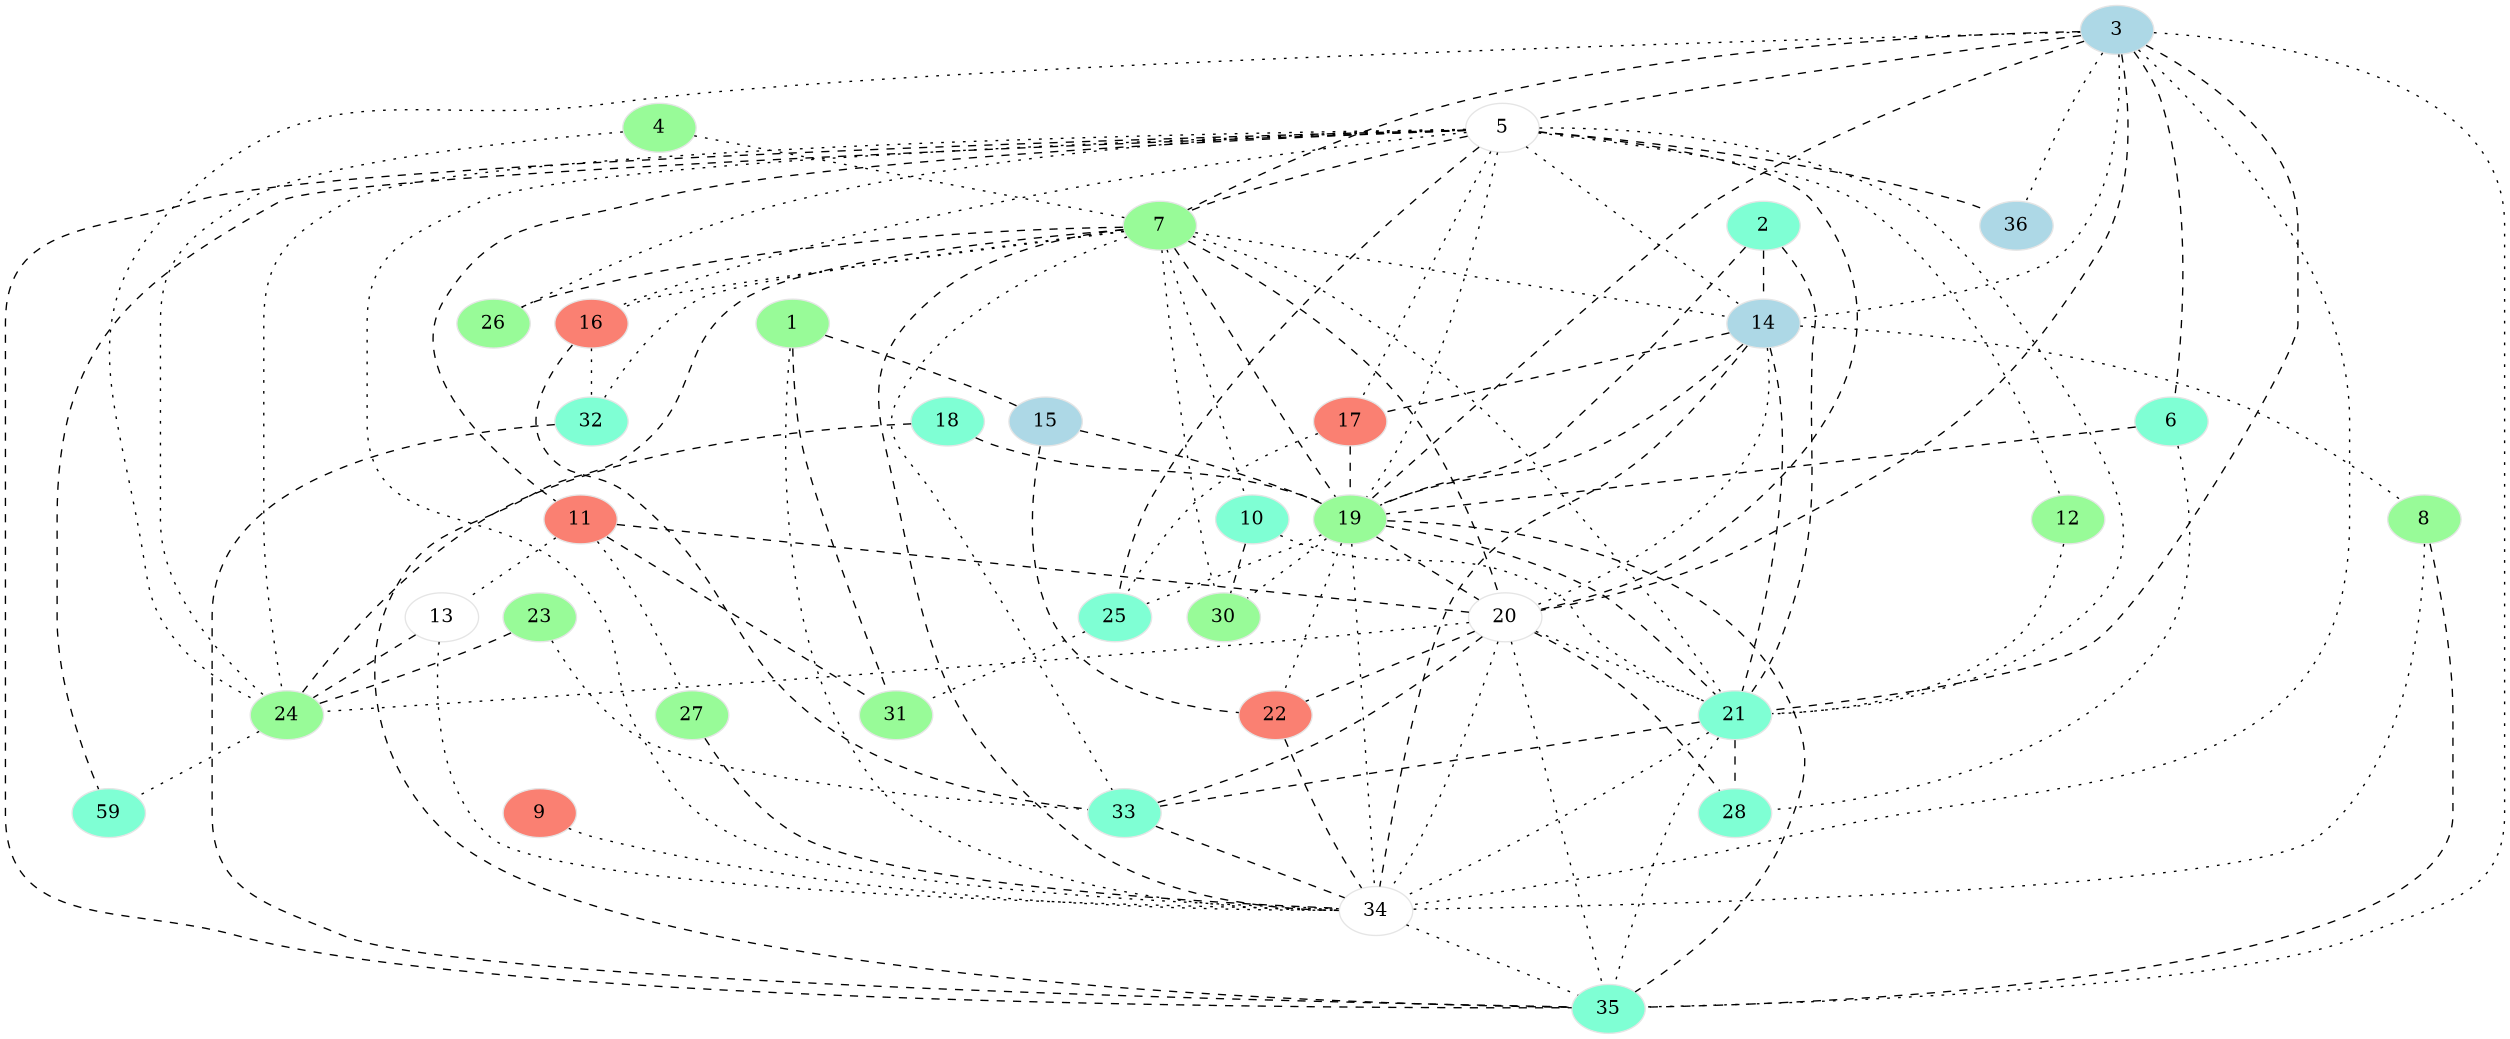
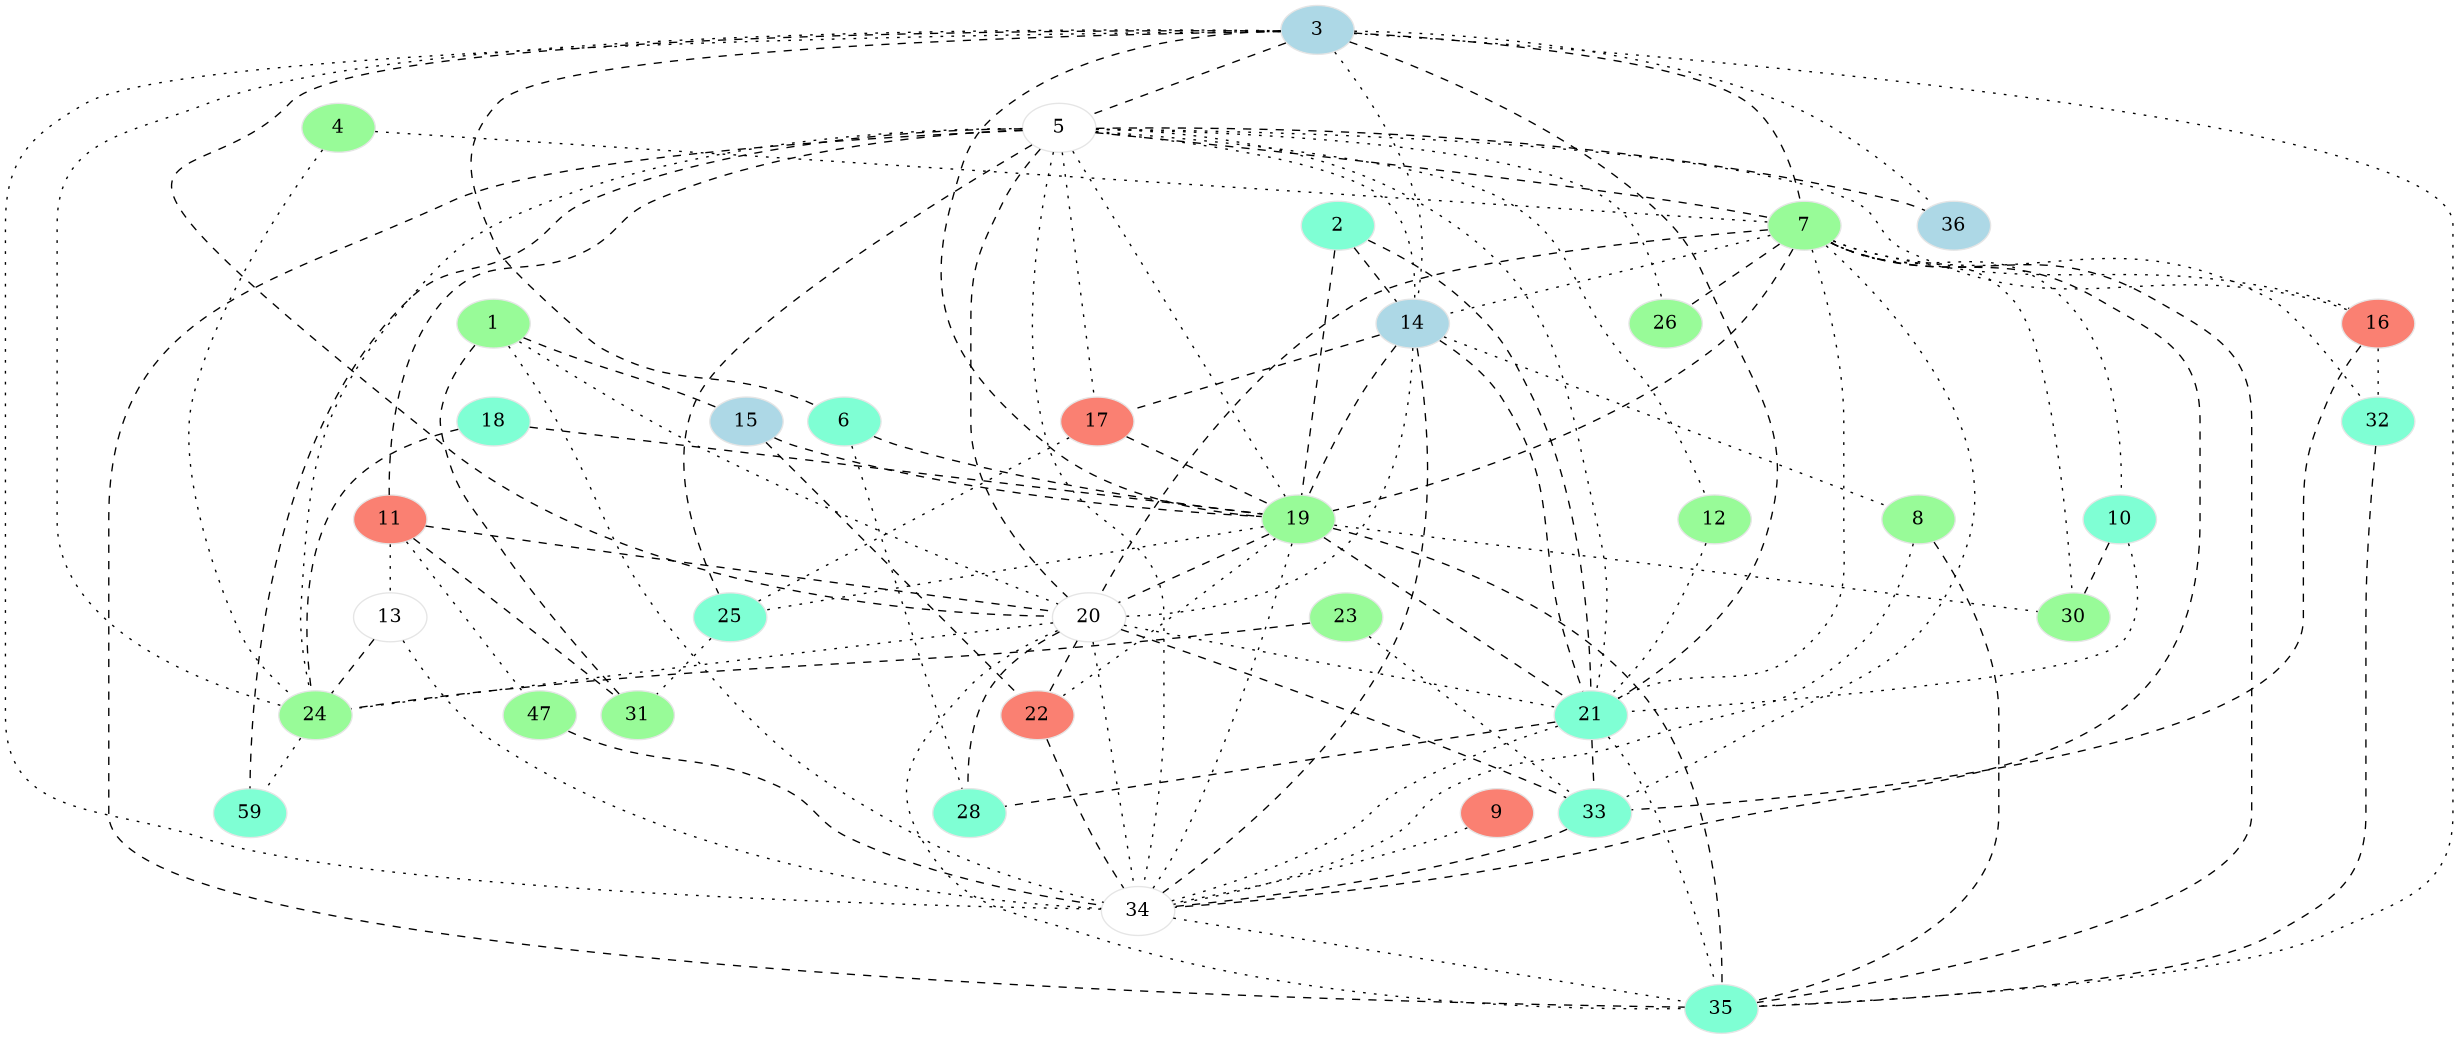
none -> (782, 487)
(692, 715) -> (540, 715)
